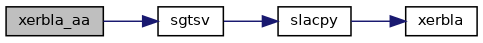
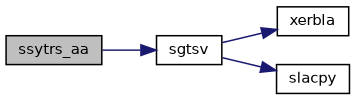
(55, 21) -> (54, 50)
(371, 21) -> (242, 38)
